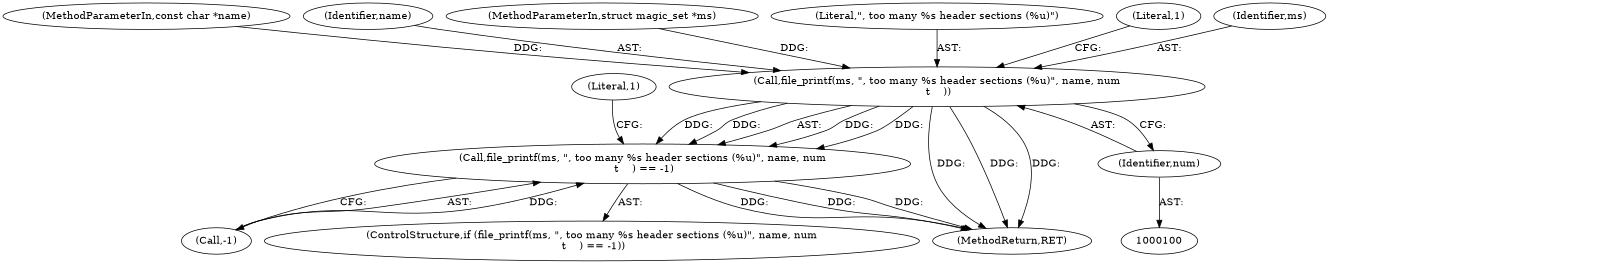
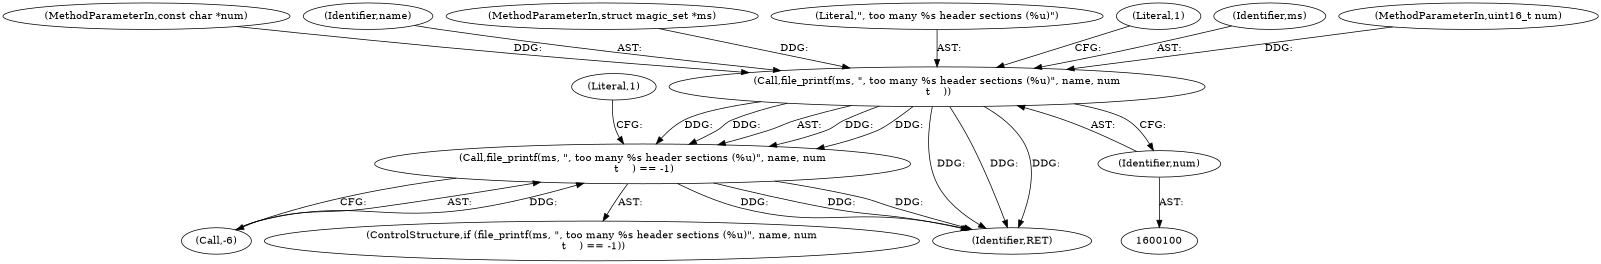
(146, 16) -> (146, 16)
none -> (1469, 16)
(216, 241) -> (216, 241)
(1012, 241) -> (1012, 241)
(1159, 241) -> (1159, 241)
